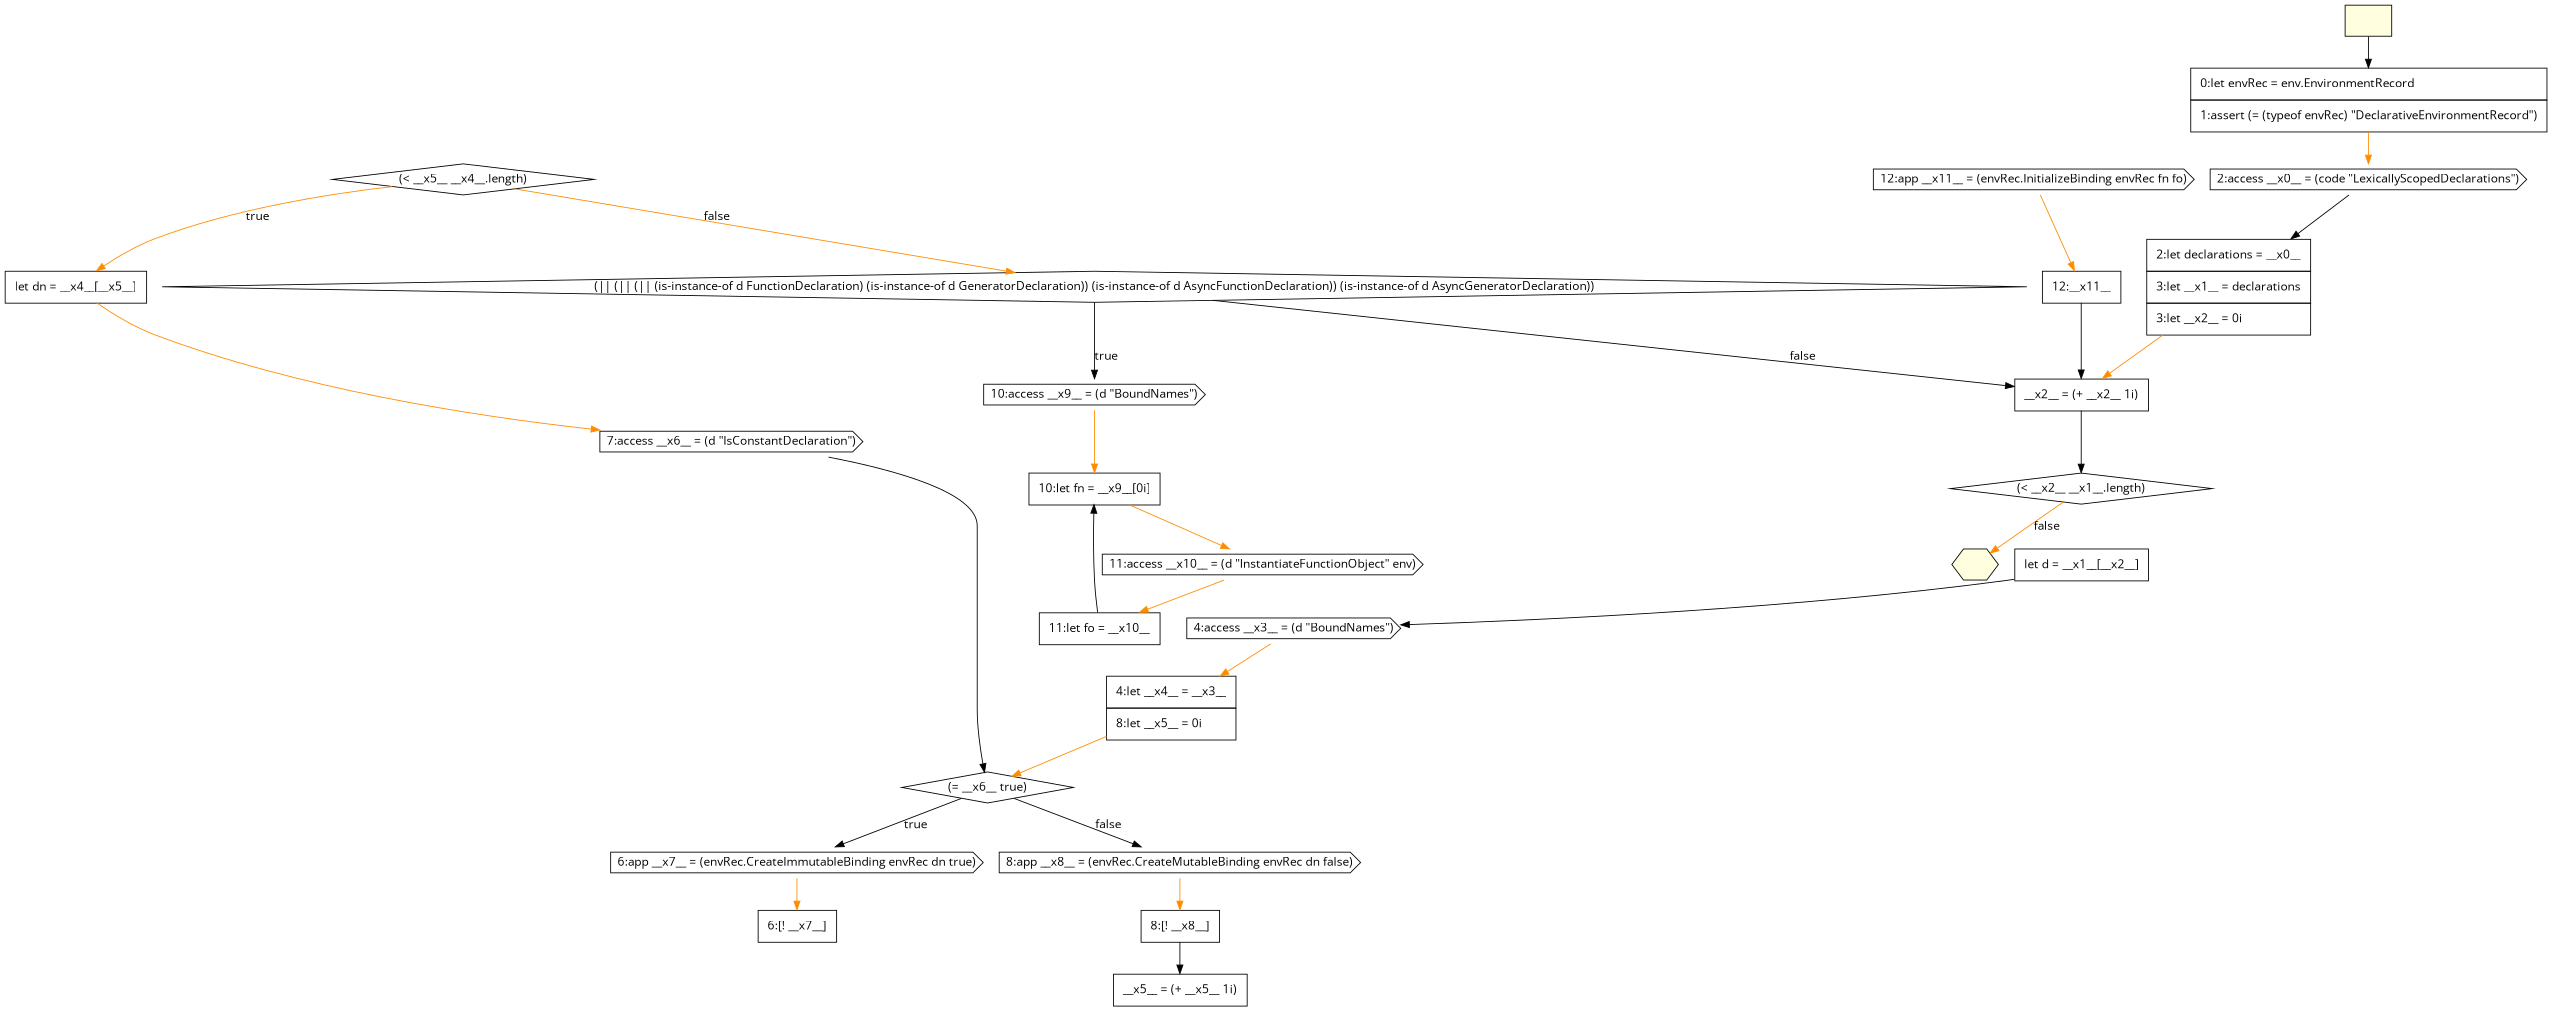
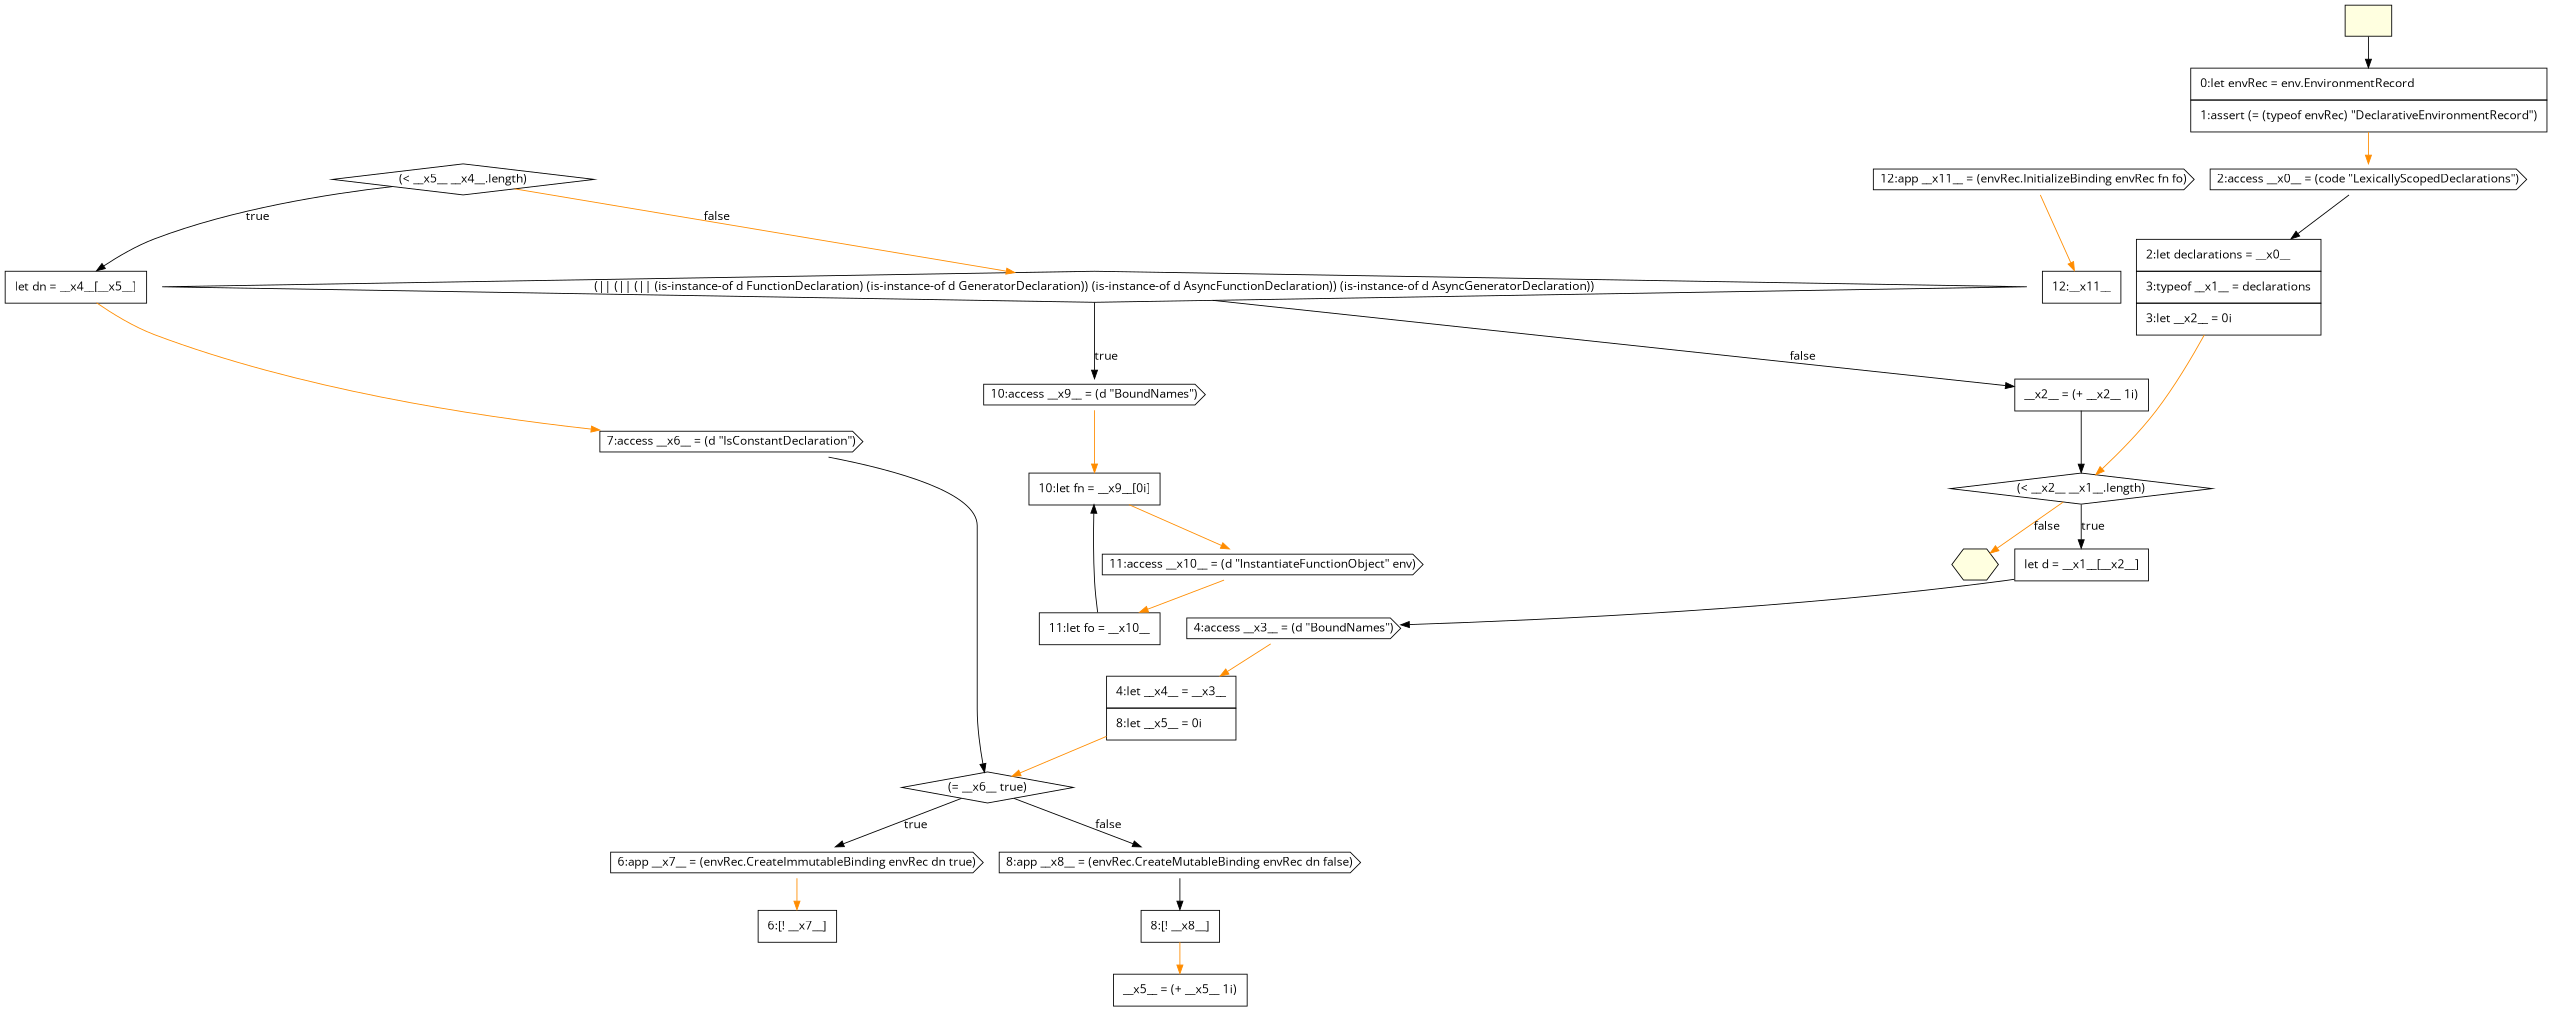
(244, 212) -> (244, 212)
(2229, 287) -> (2229, 287)
(2081, 336) -> none
(2136, 354) -> (2159, 406)
none -> (2081, 522)
(1180, 890) -> (1180, 890)
(1180, 954) -> (1180, 954)
